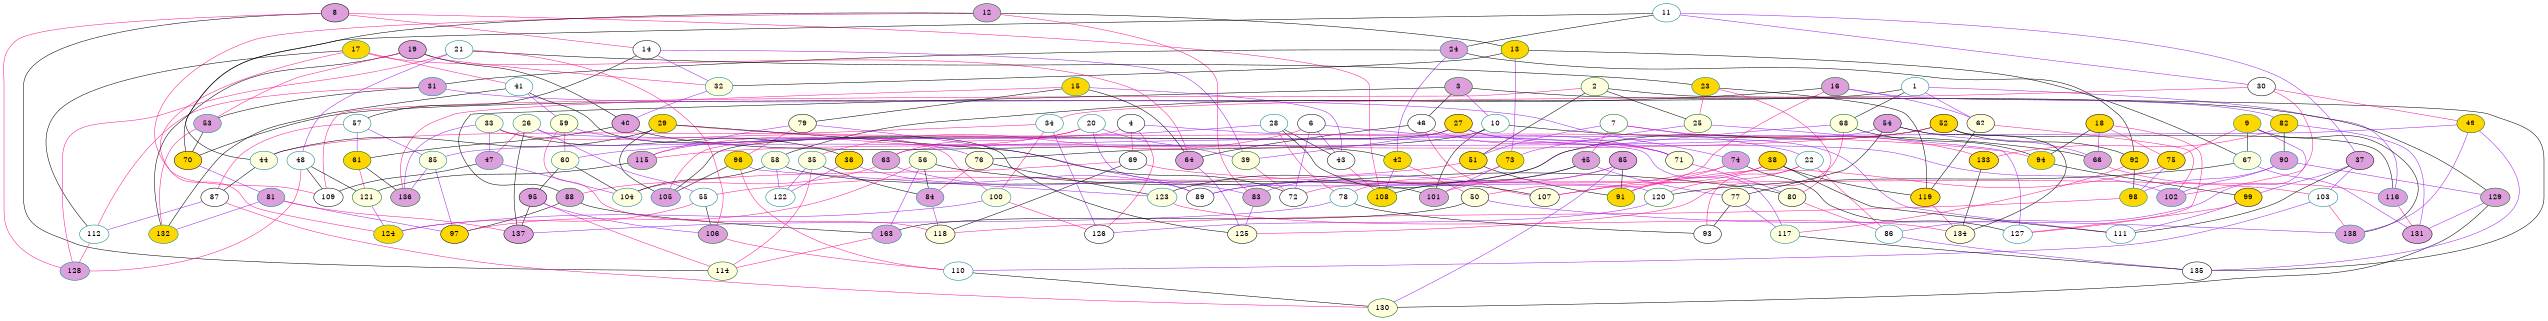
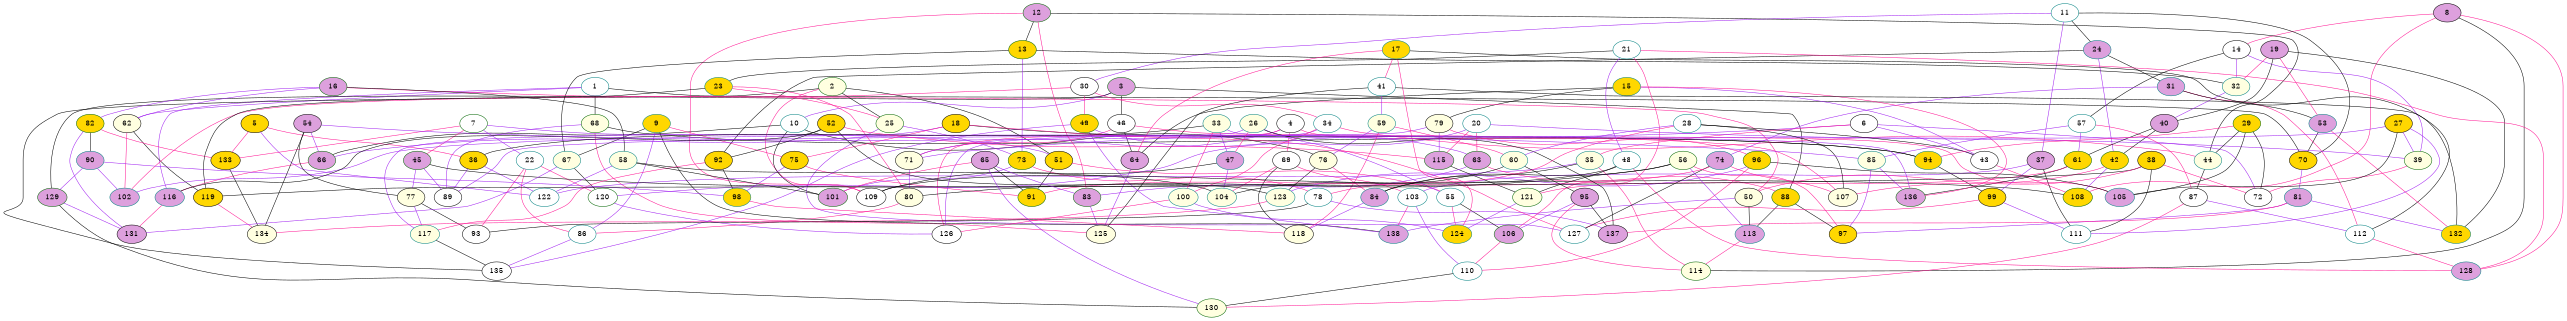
none -> (255, 124)
(564, 124) -> (1382, 124)
(570, 197) -> (1786, 197)
(887, 234) -> (1750, 234)
